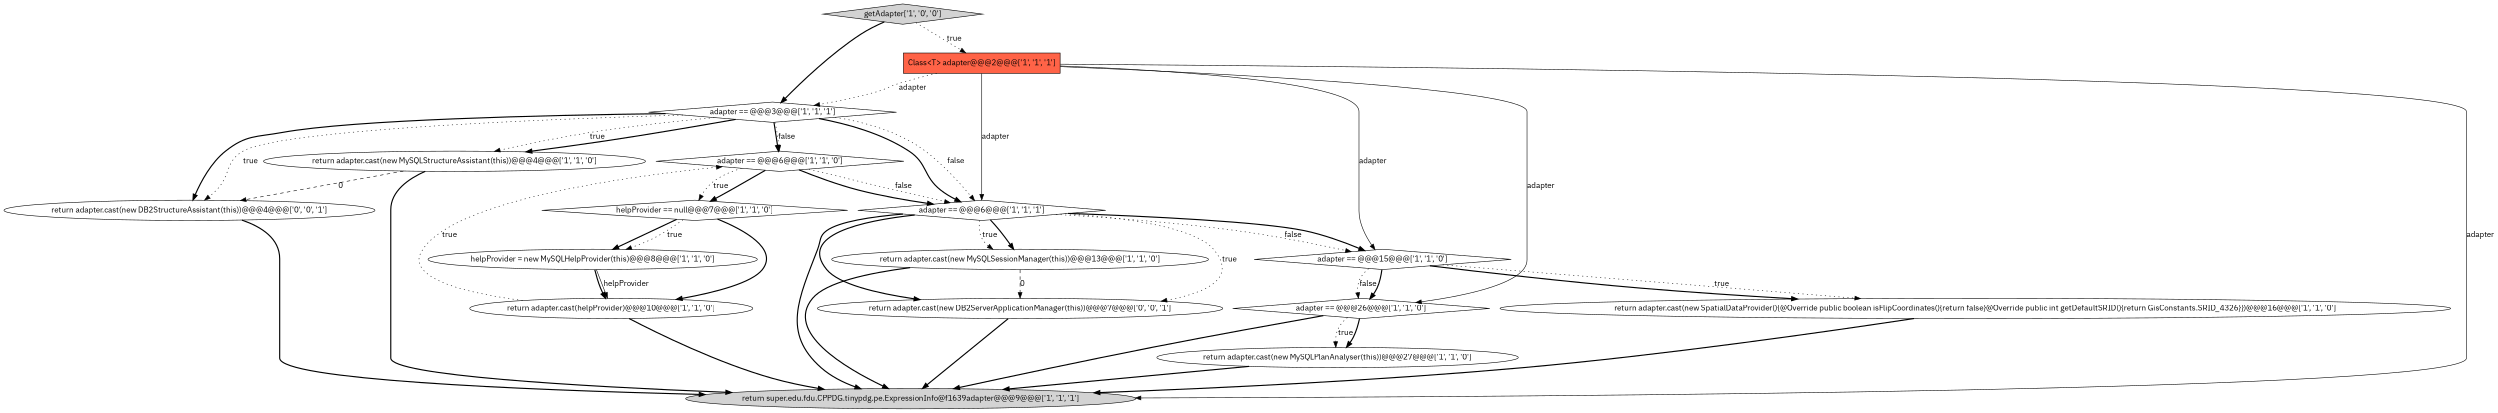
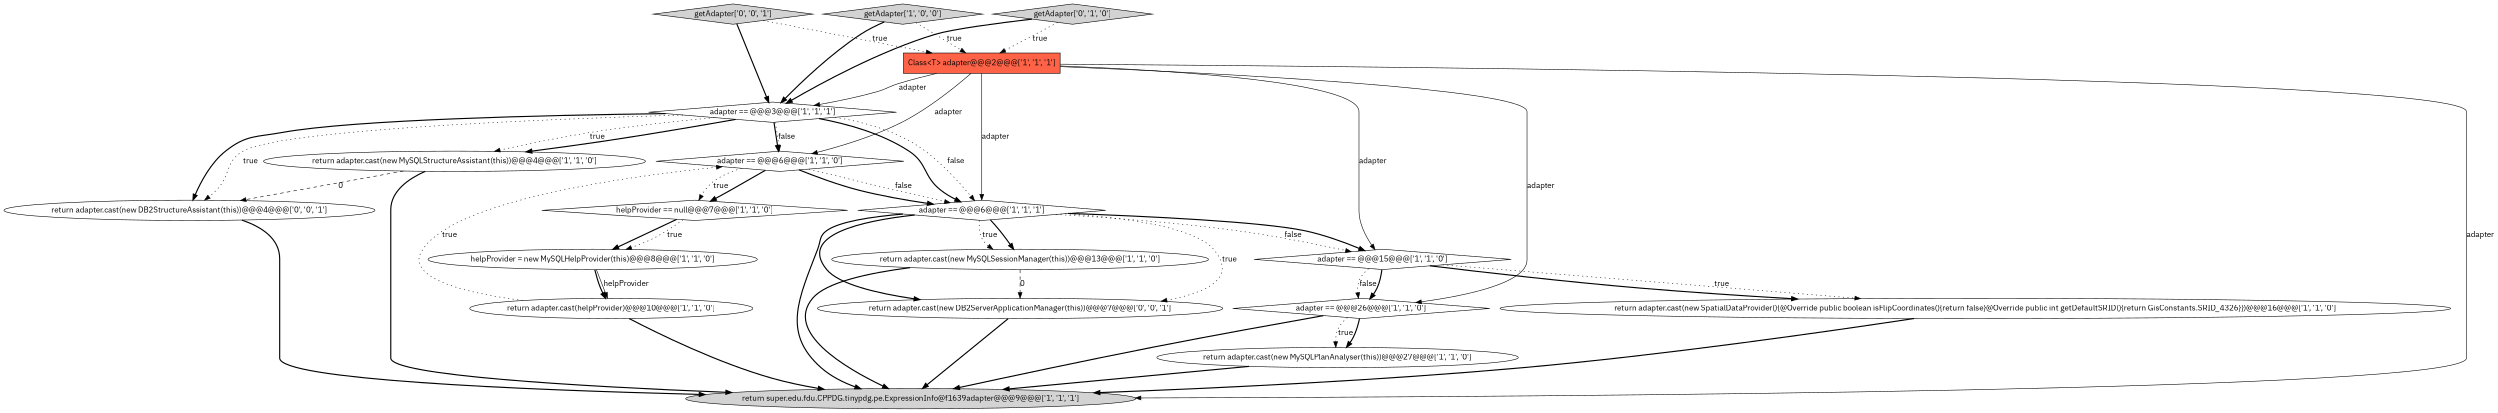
none -> (733, 14)
none -> (1073, 14)
(879, 91) -> (879, 91)
none -> (900, 123)
(759, 273) -> none
